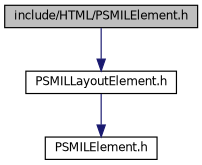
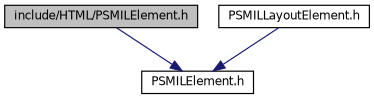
(101, 43) -> (144, 46)
